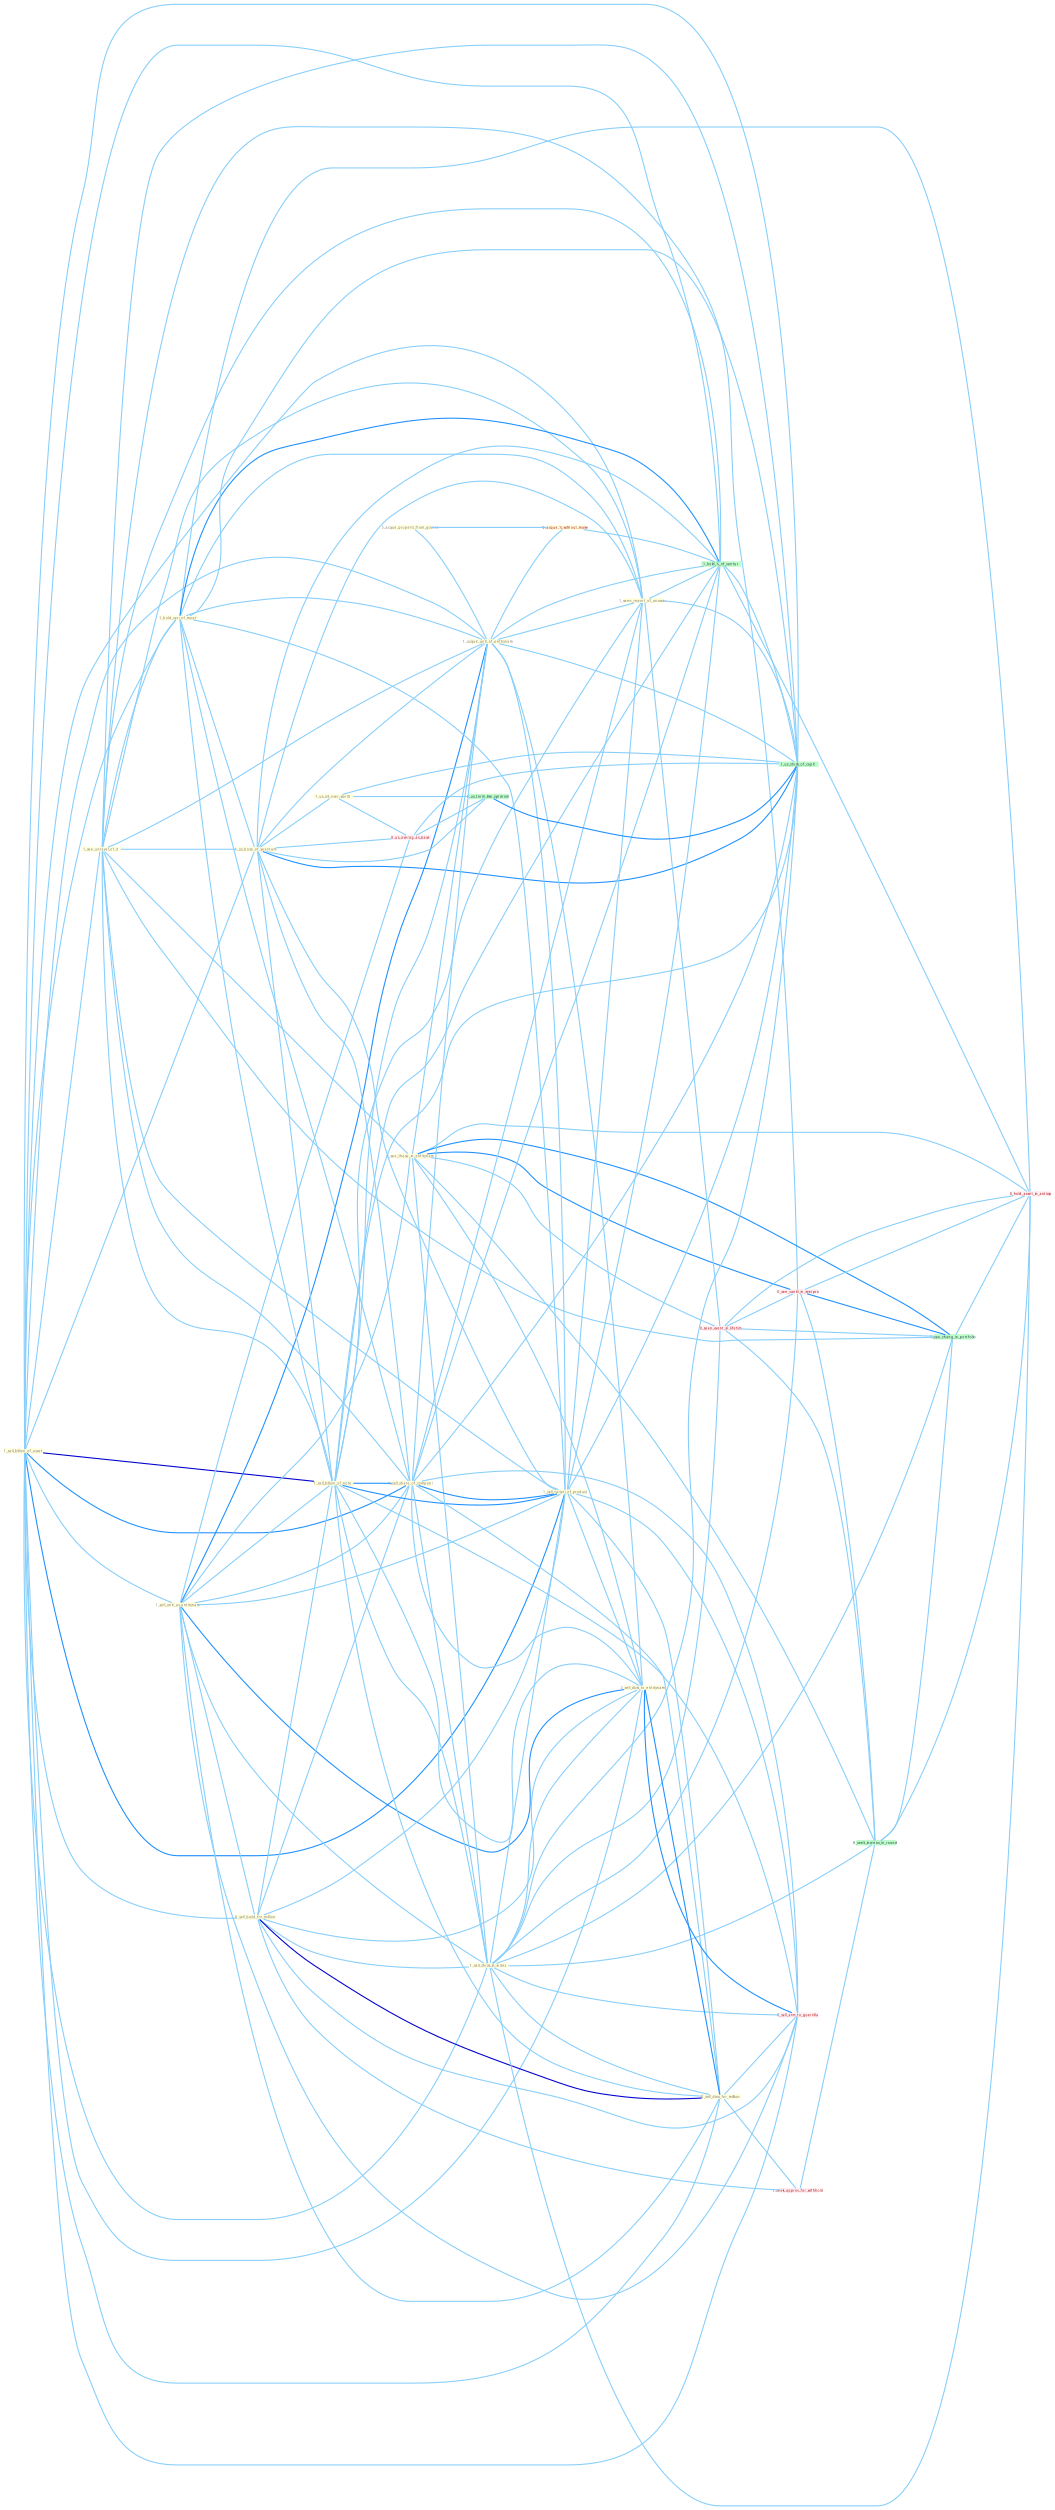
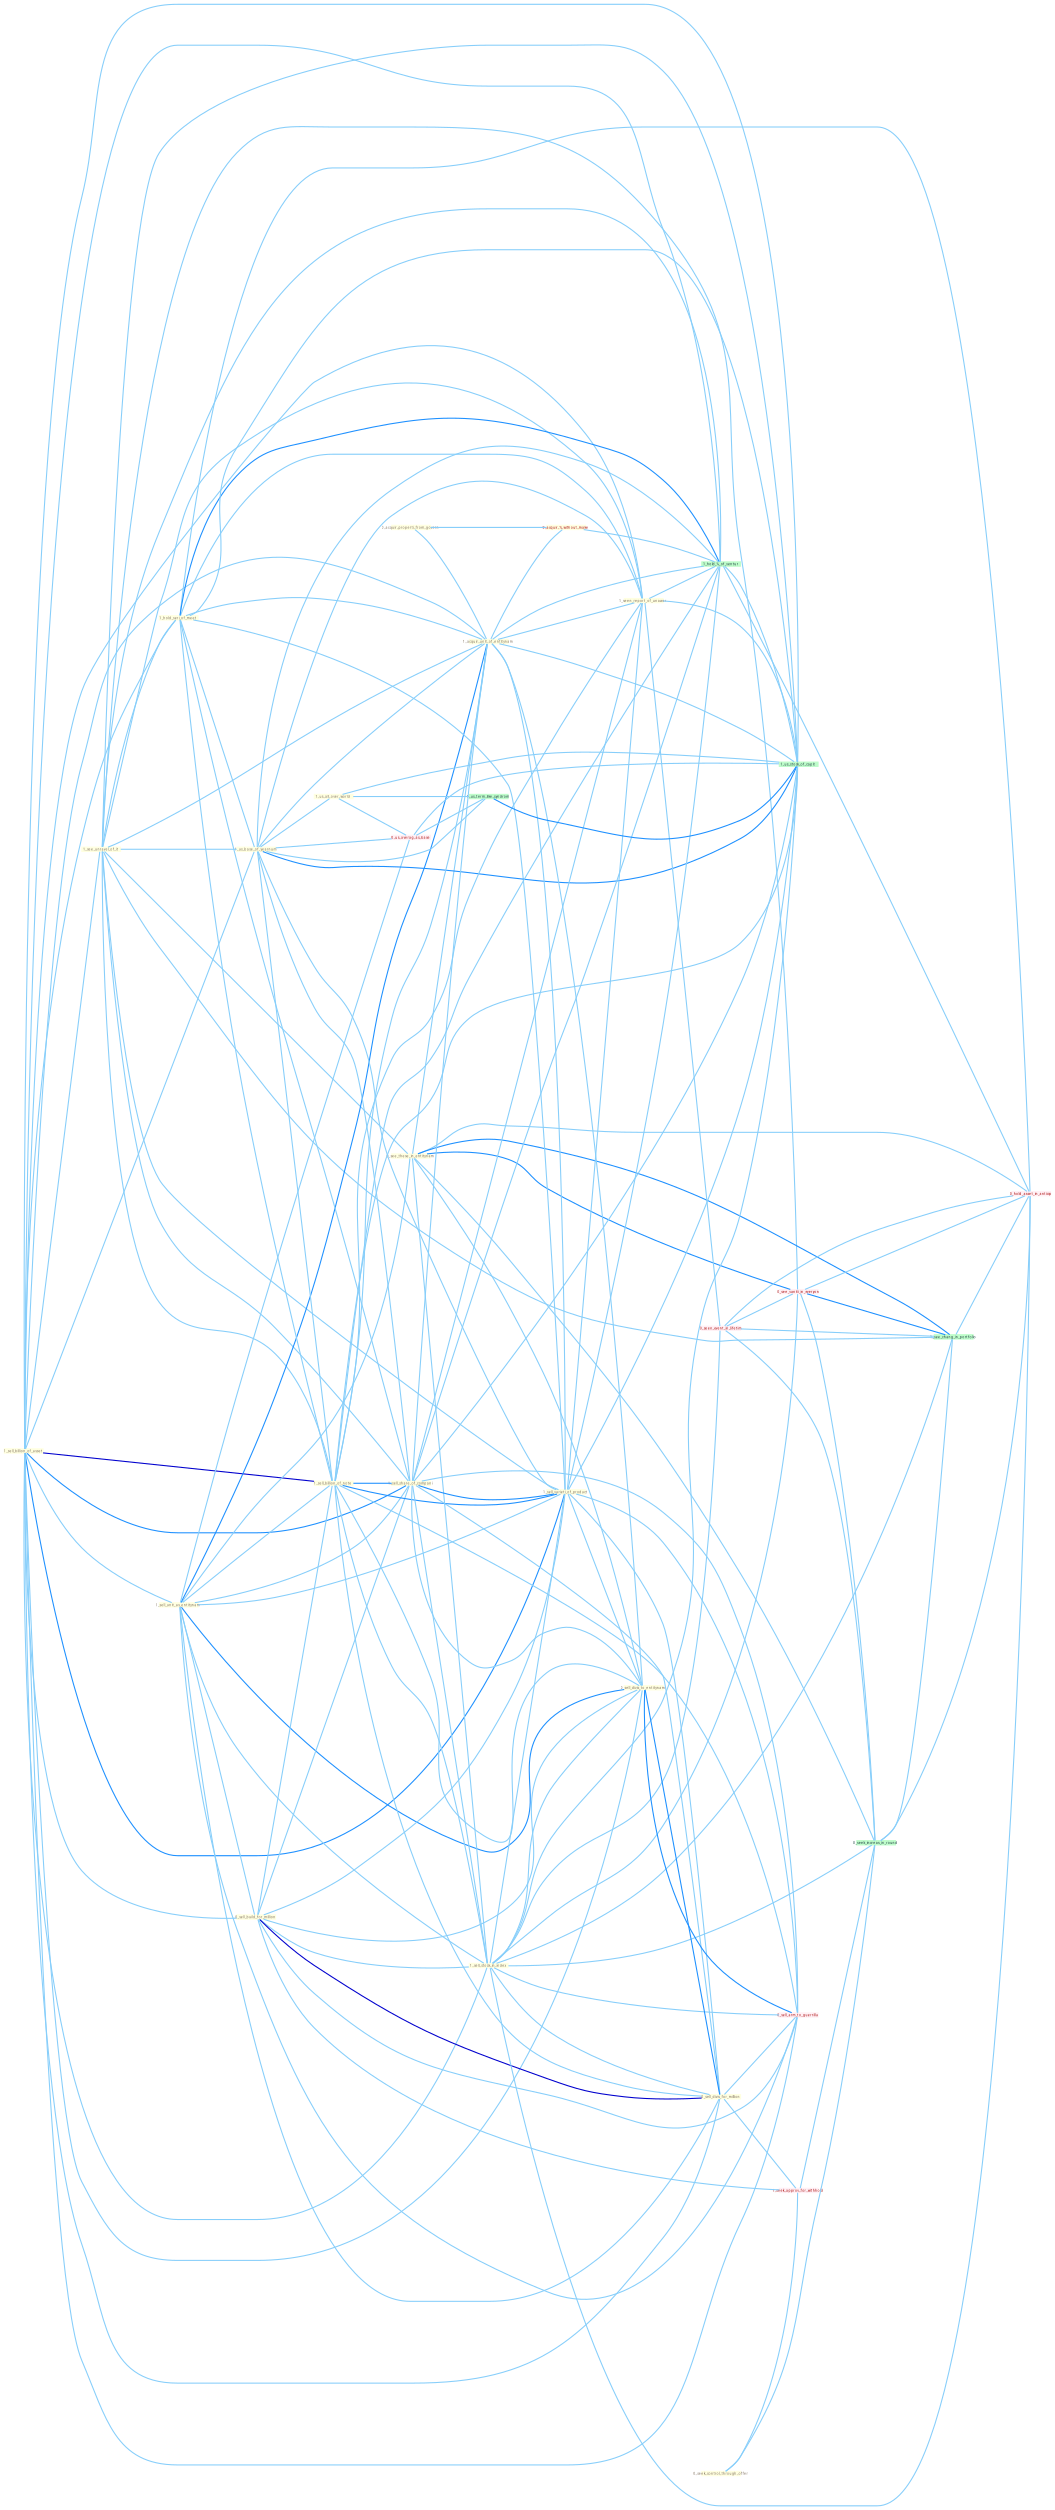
(574, 1250) -> none
none -> (721, 2474)
